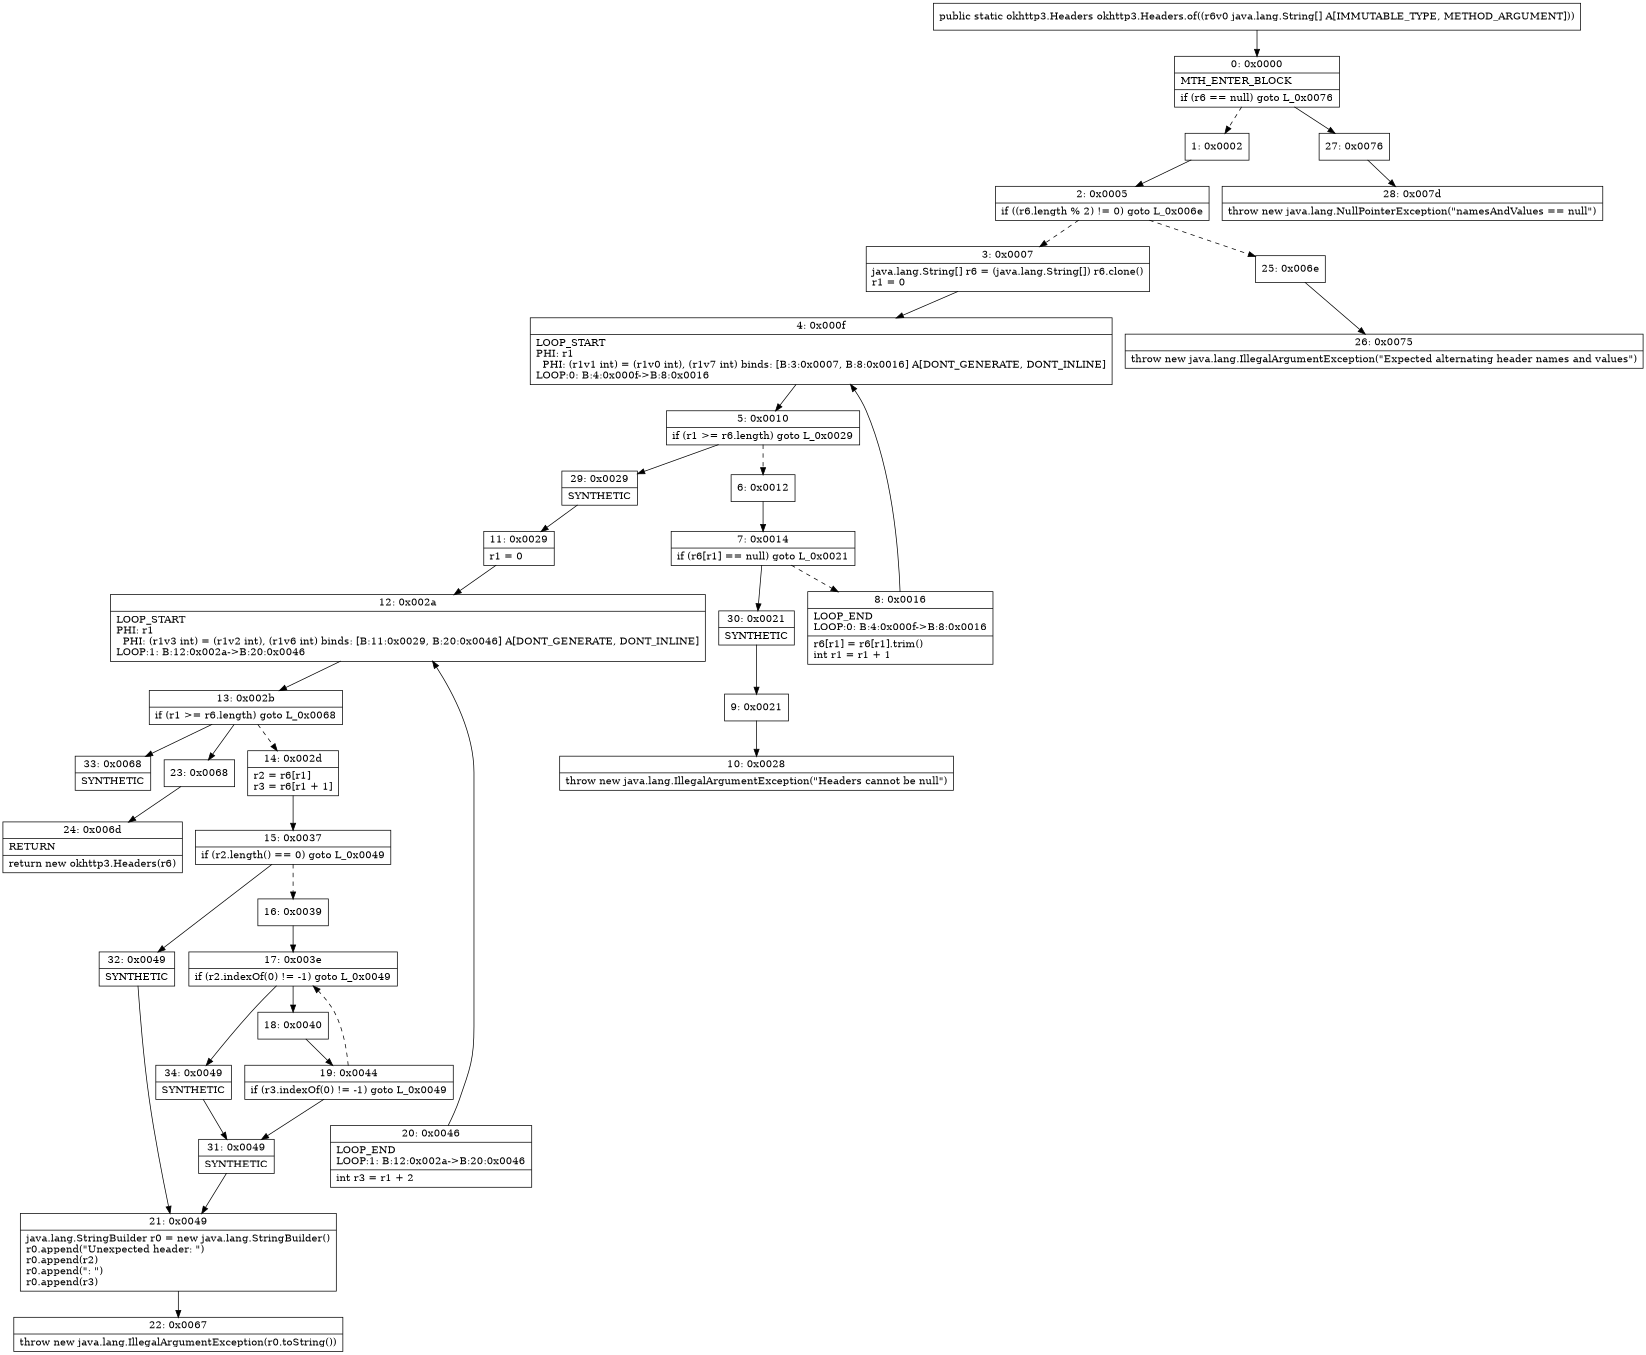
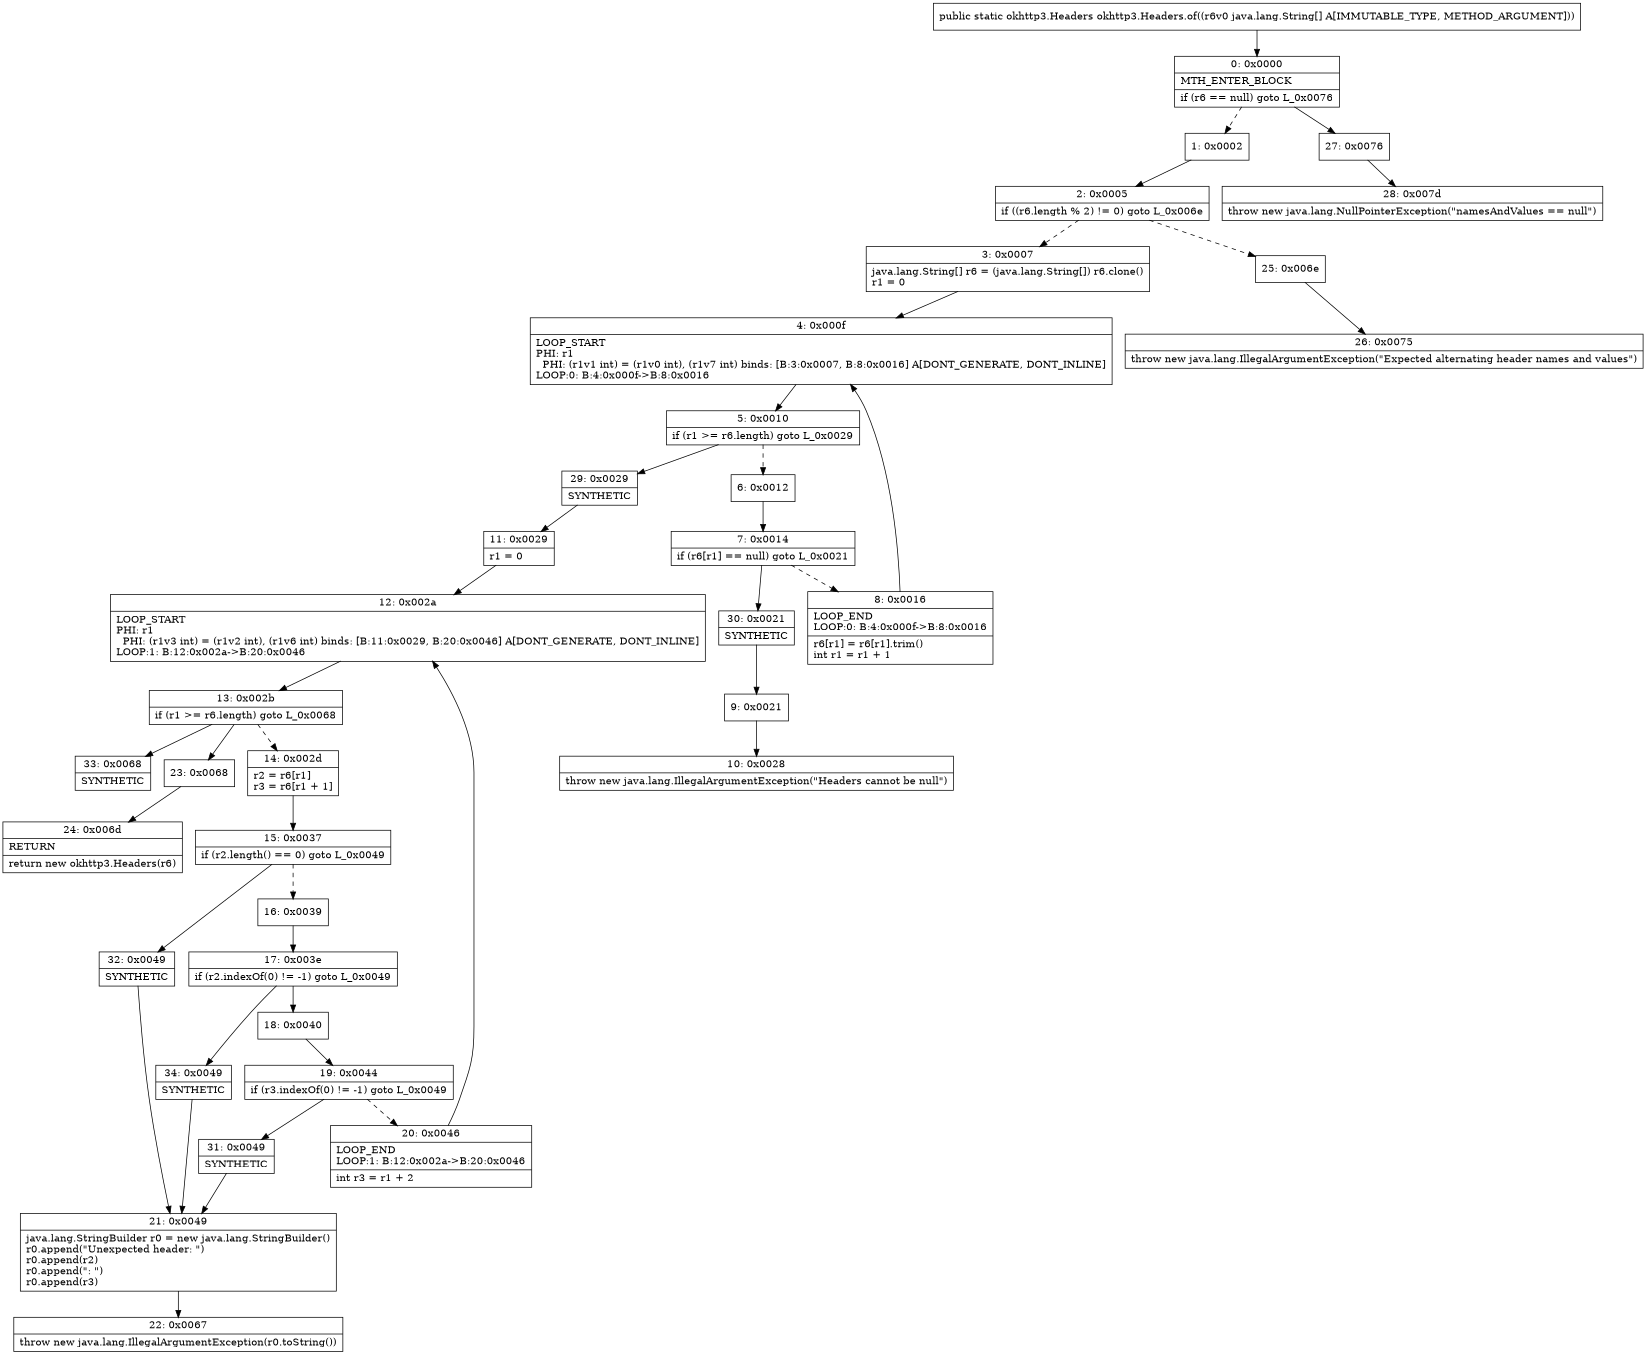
(340, 1025) -> (380, 1110)
(213, 1116) -> (187, 1153)
